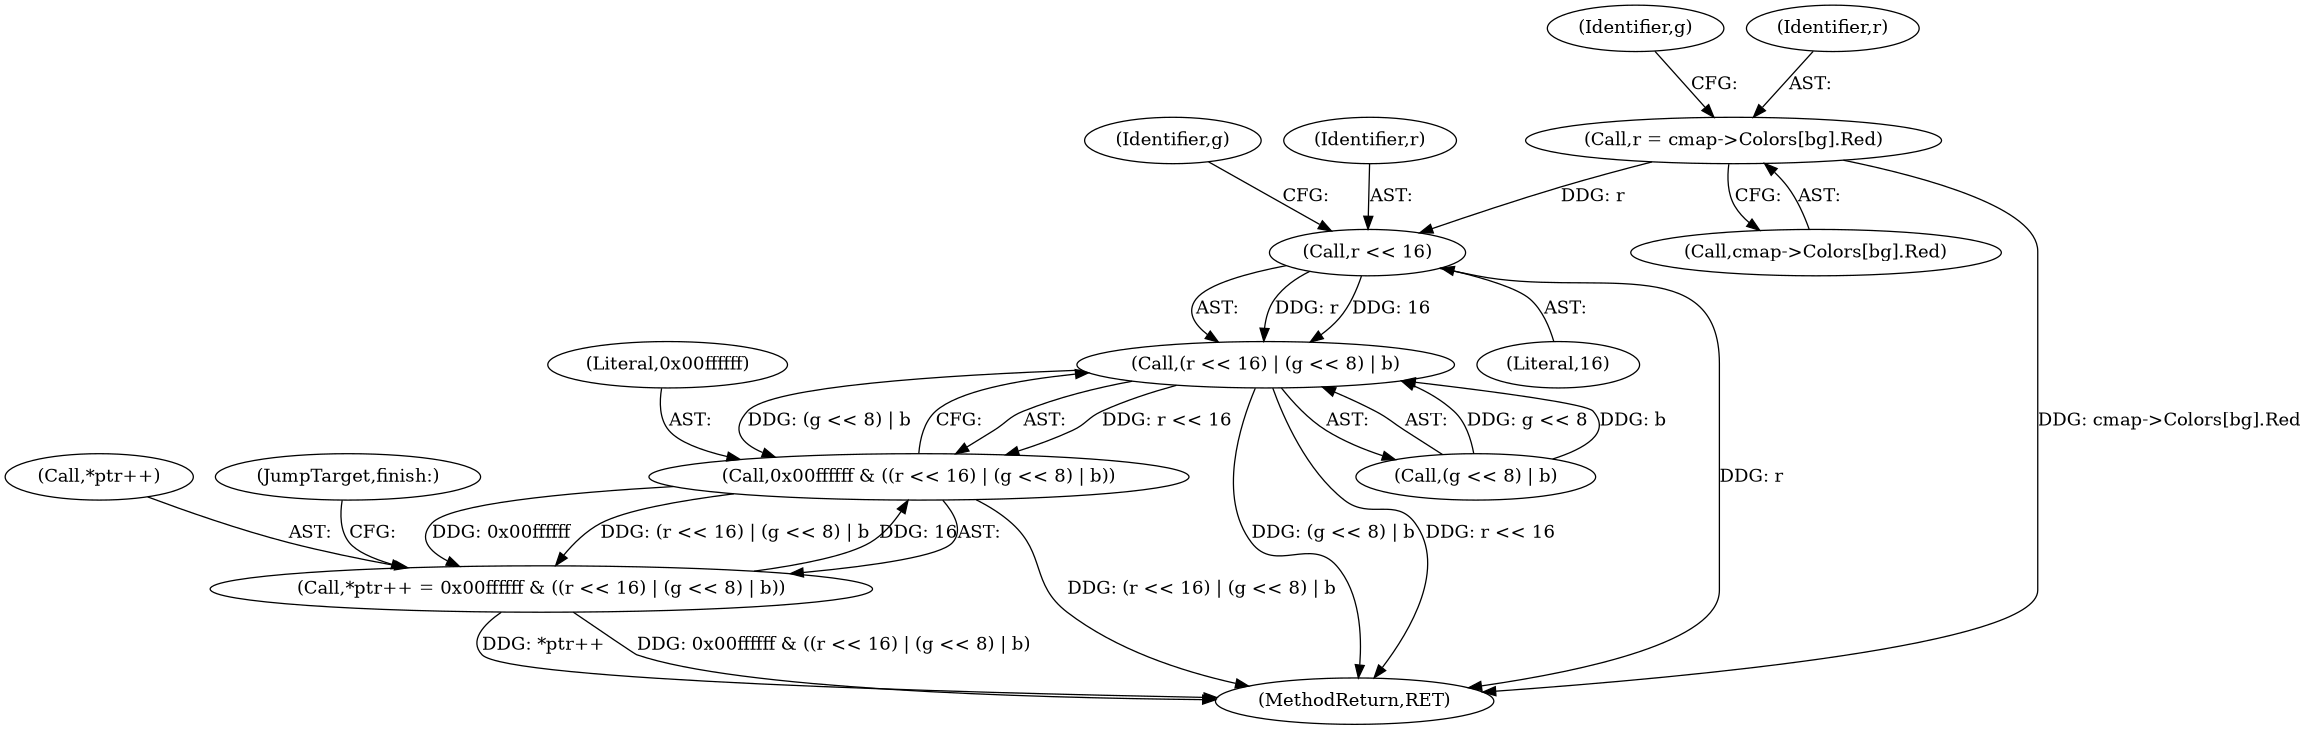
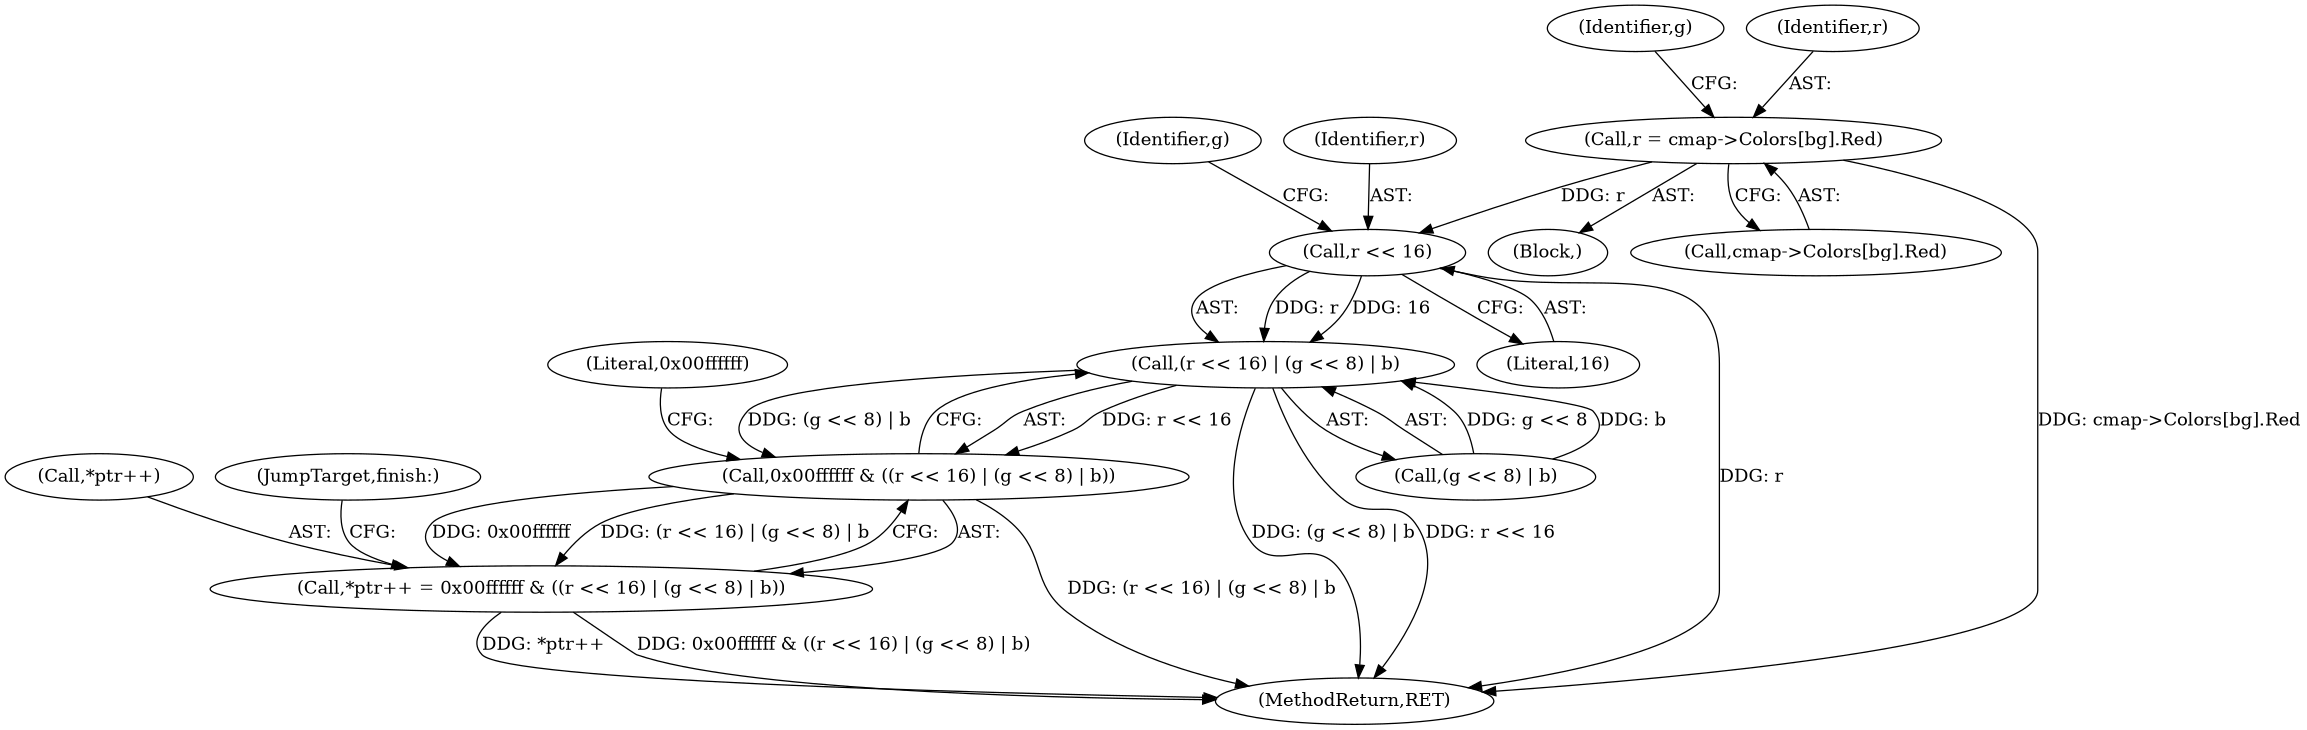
none -> (1548, 253)
none -> (1456, 306)
(693, 421) -> (693, 421)
(918, 533) -> (918, 533)
